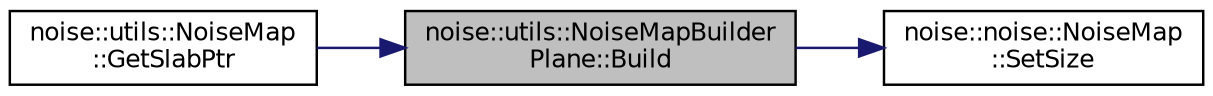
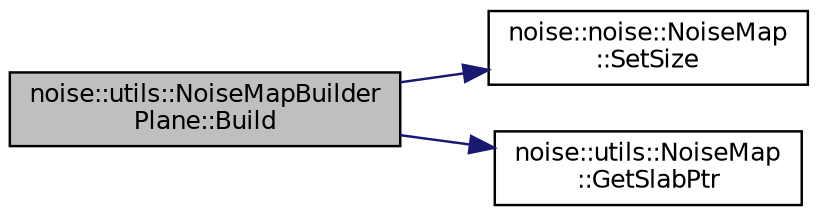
(348, 48) -> (435, 140)
